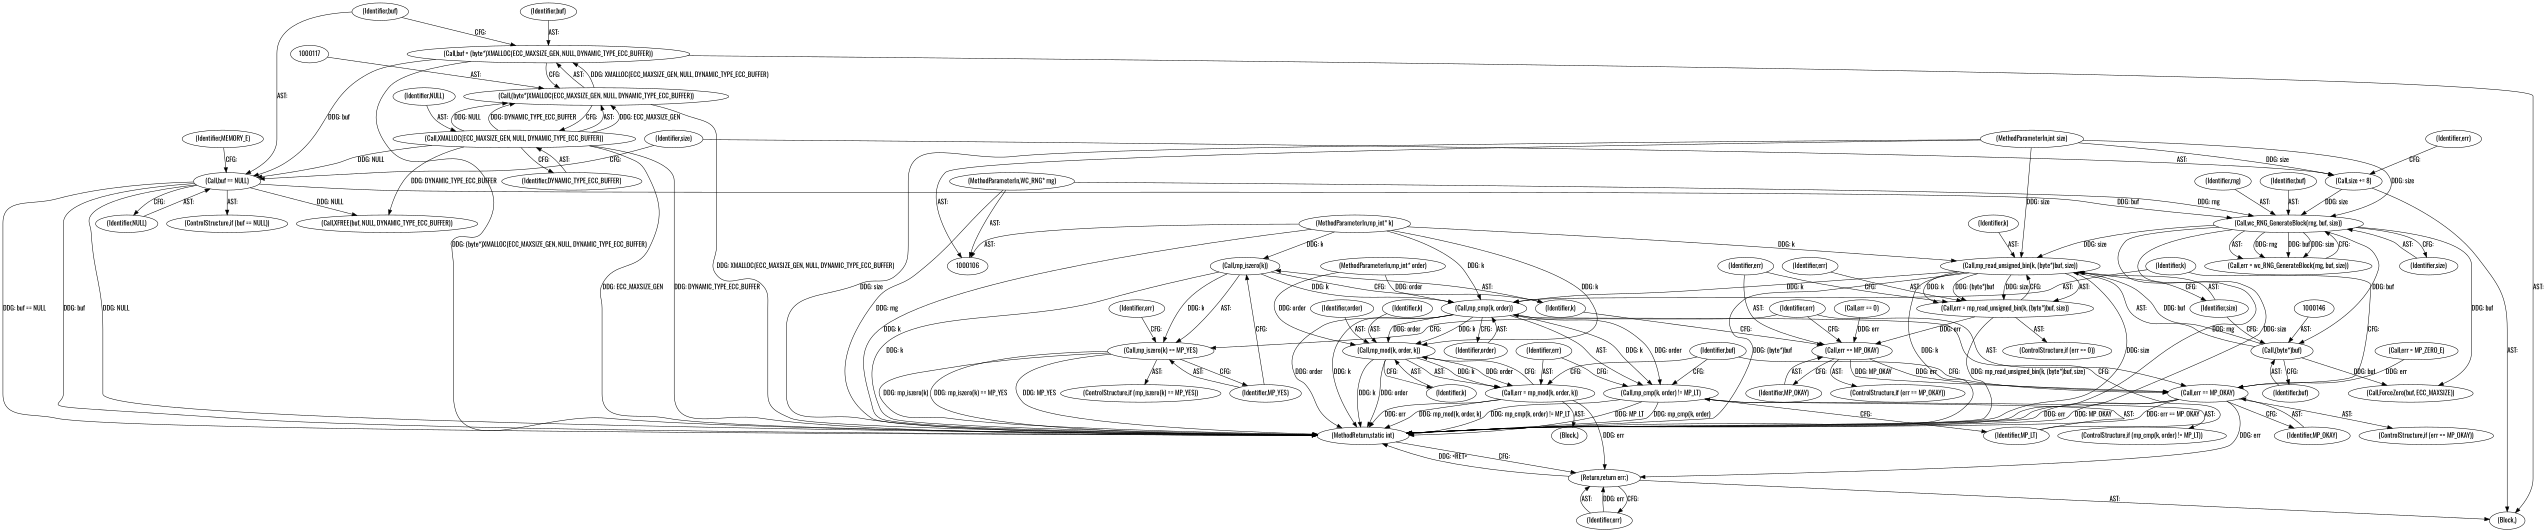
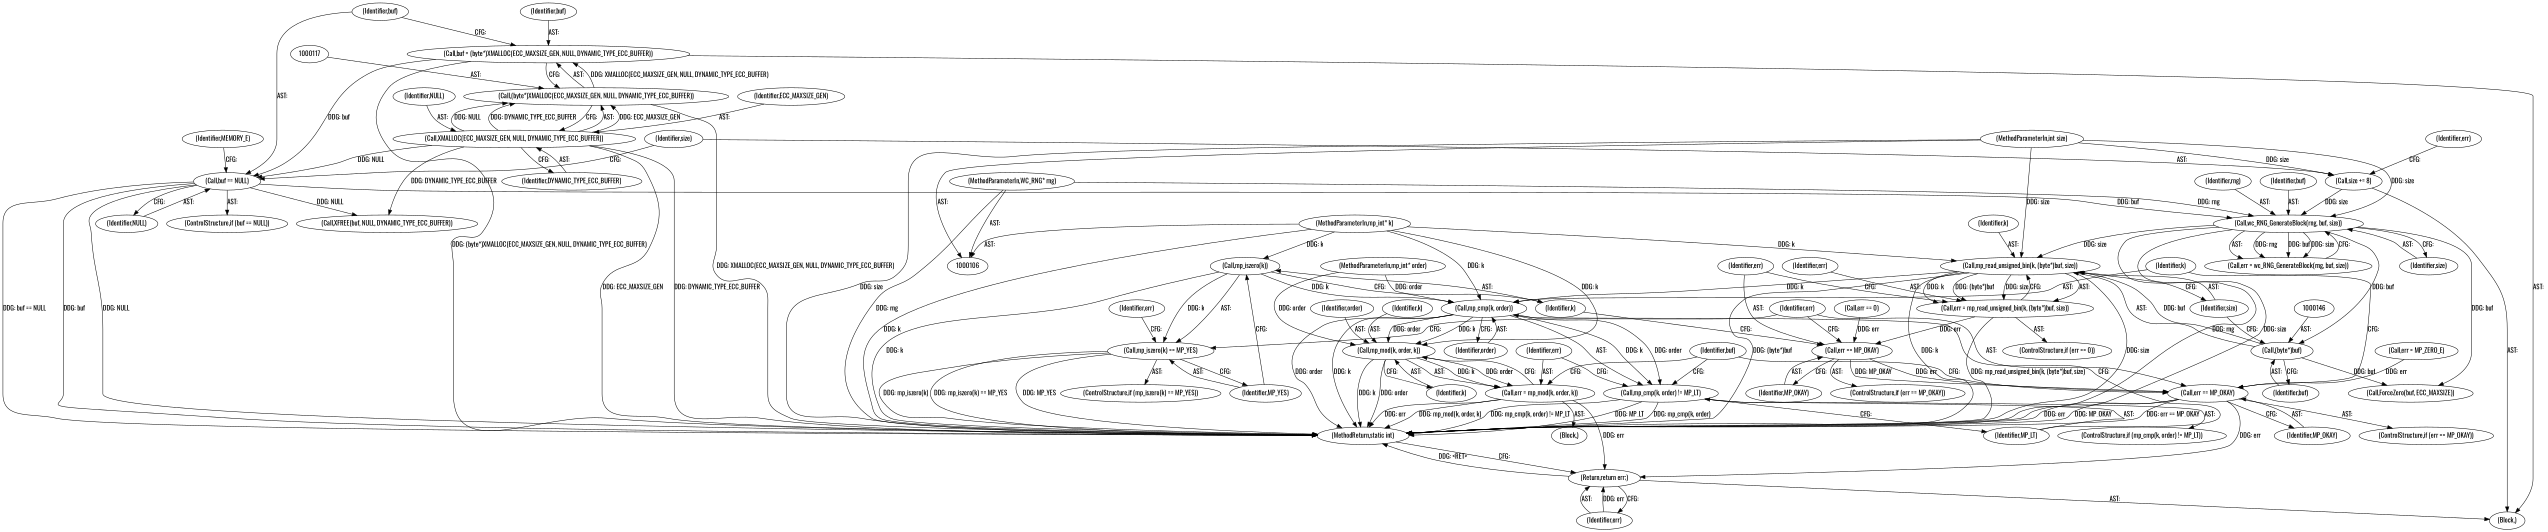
none -> (791, 97)
